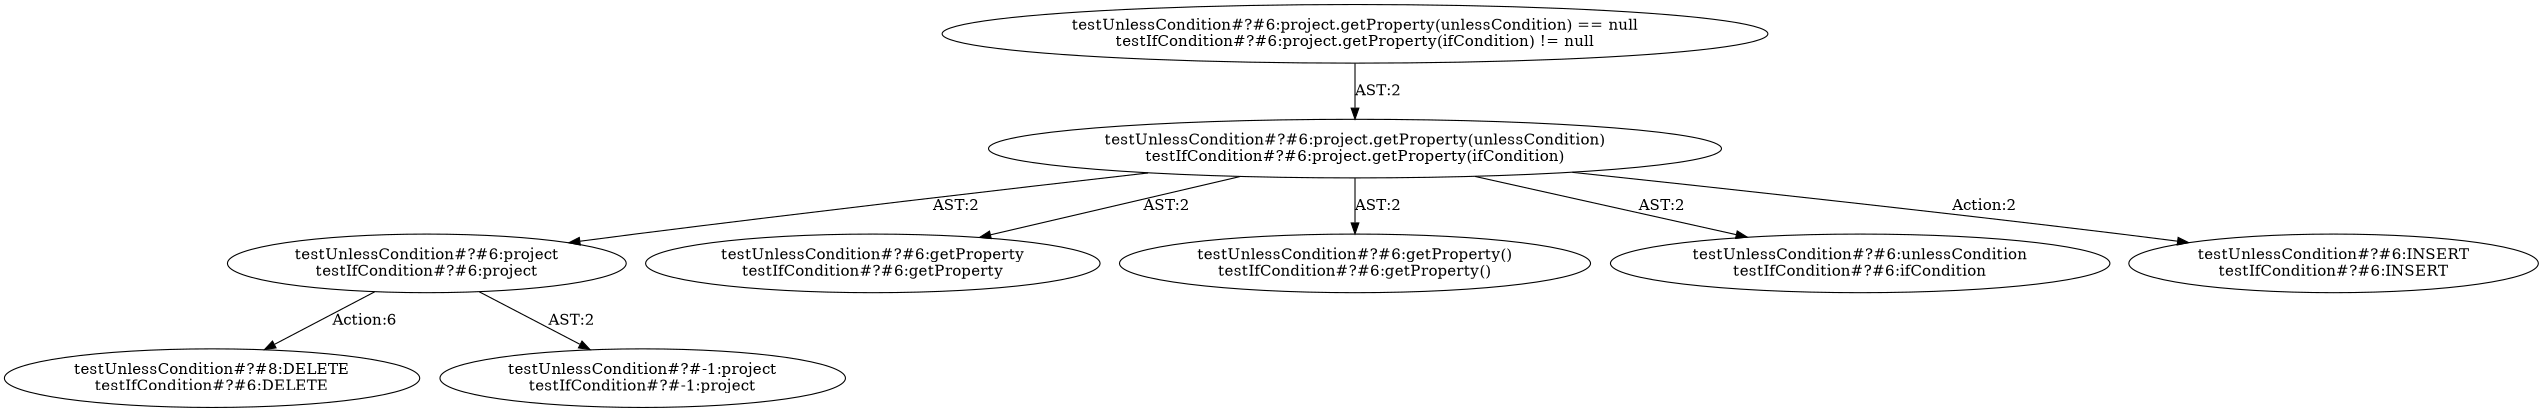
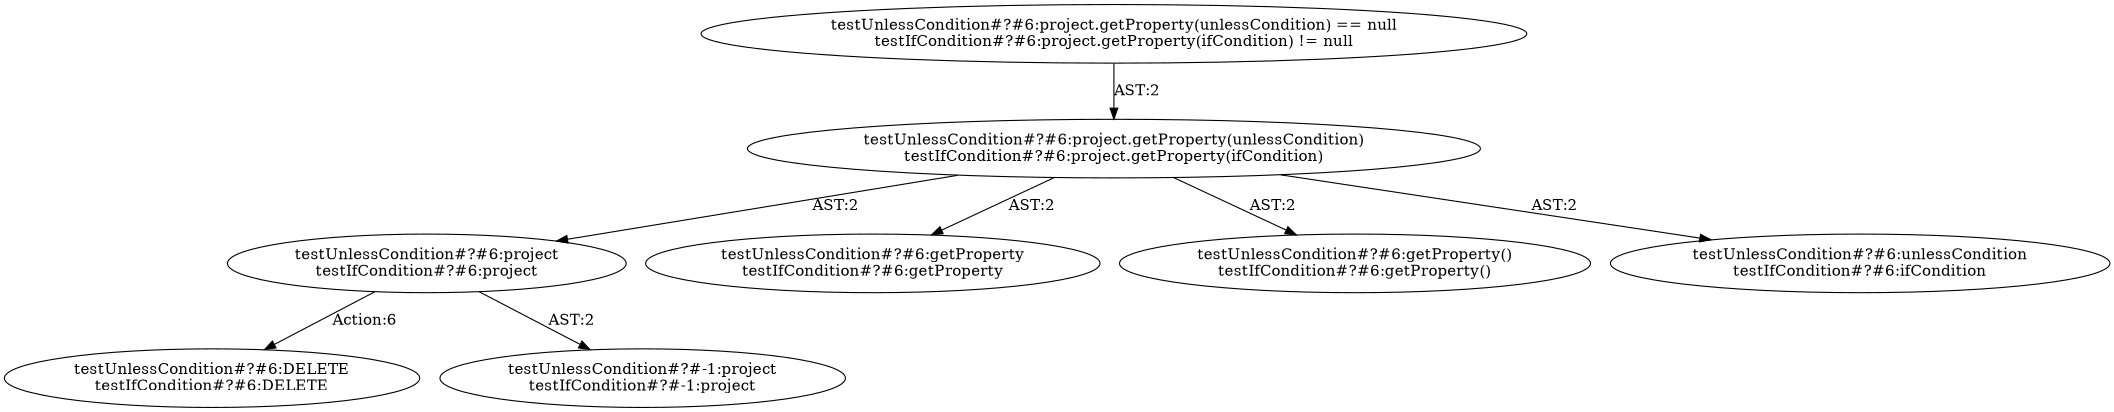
(2334, 263) -> none
(212, 378) -> (212, 378)
